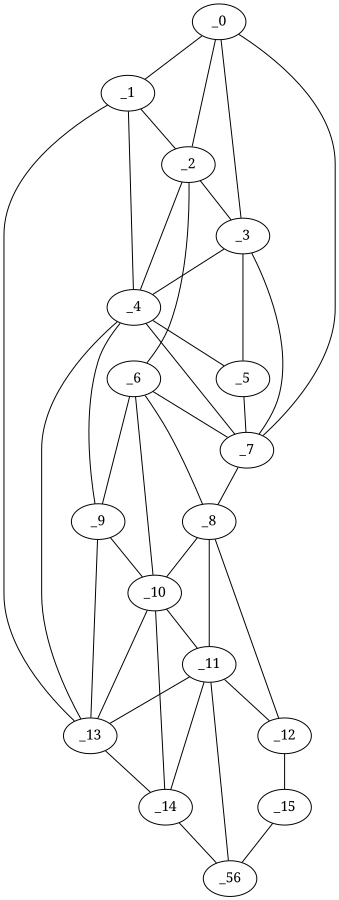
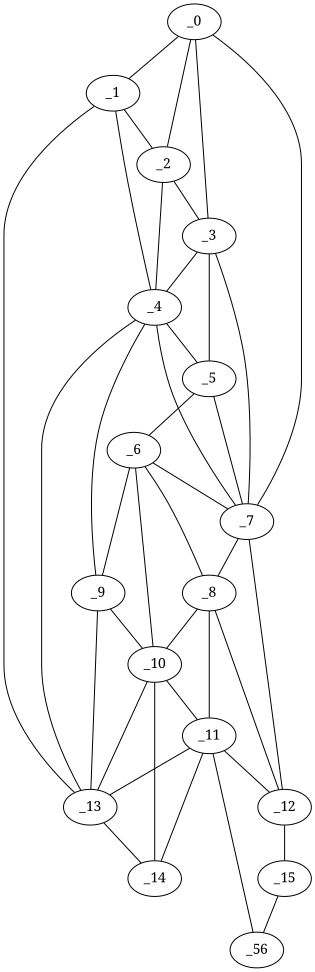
(184, 267) -> (172, 415)
none -> (266, 664)
(198, 843) -> none
